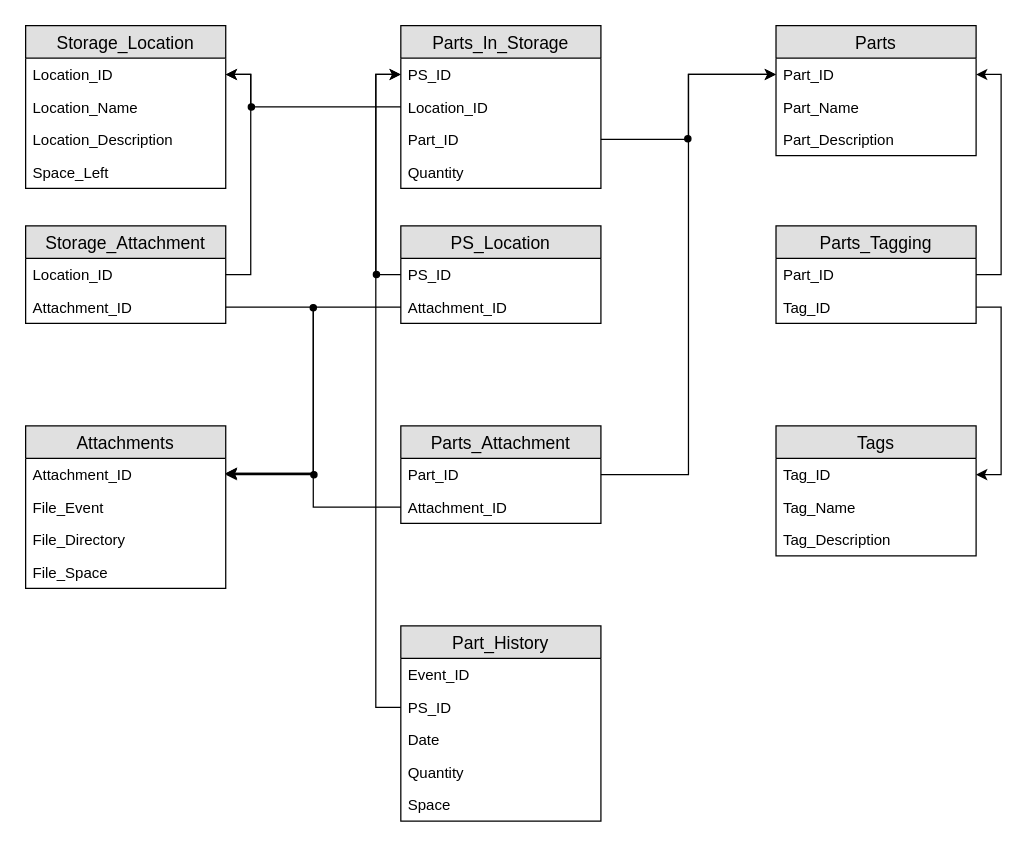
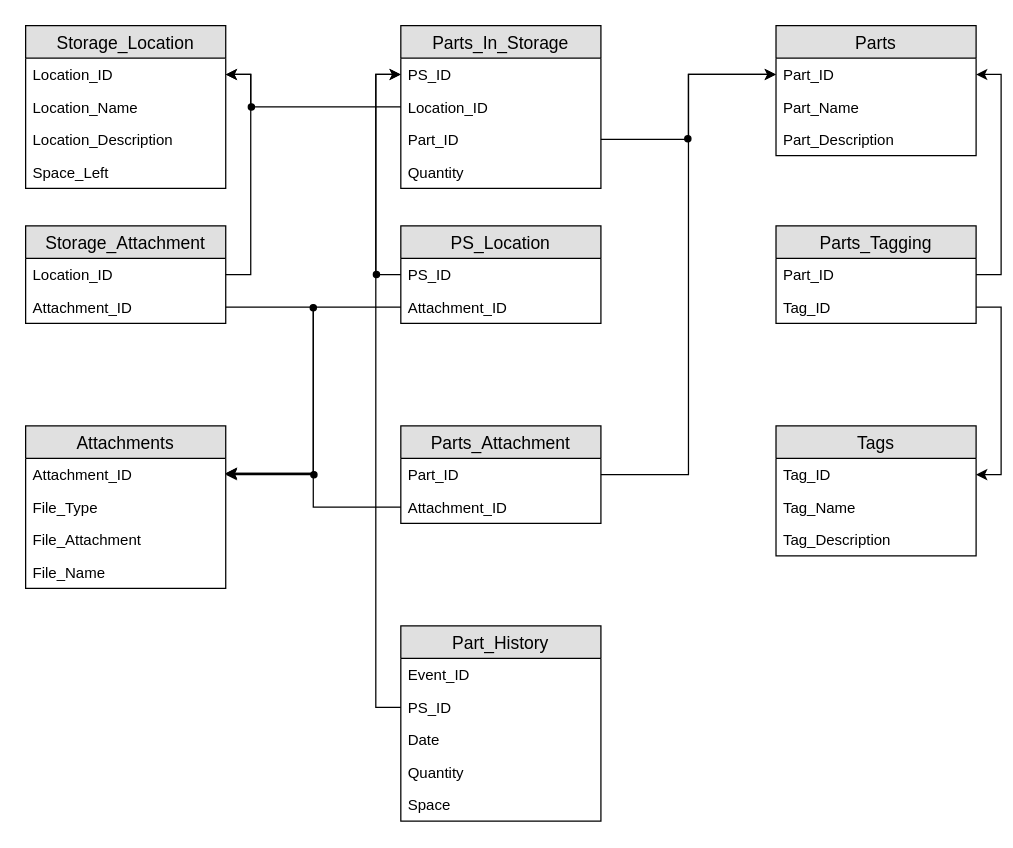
(71, 508) -> (66, 508)
(85, 540) -> (92, 540)
(71, 573) -> (66, 573)
